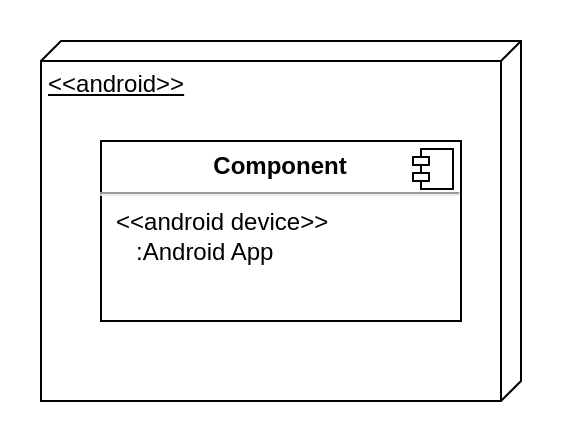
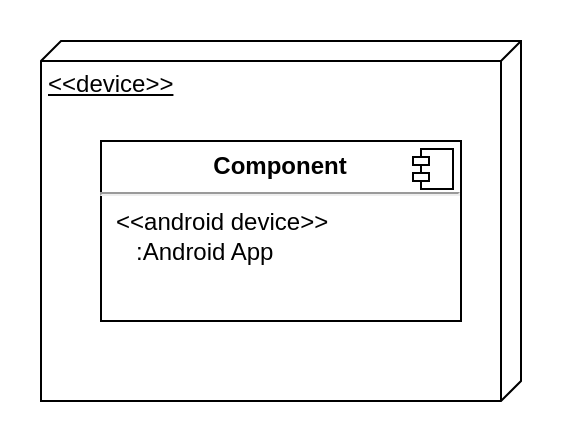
(120, 85) -> (113, 85)
